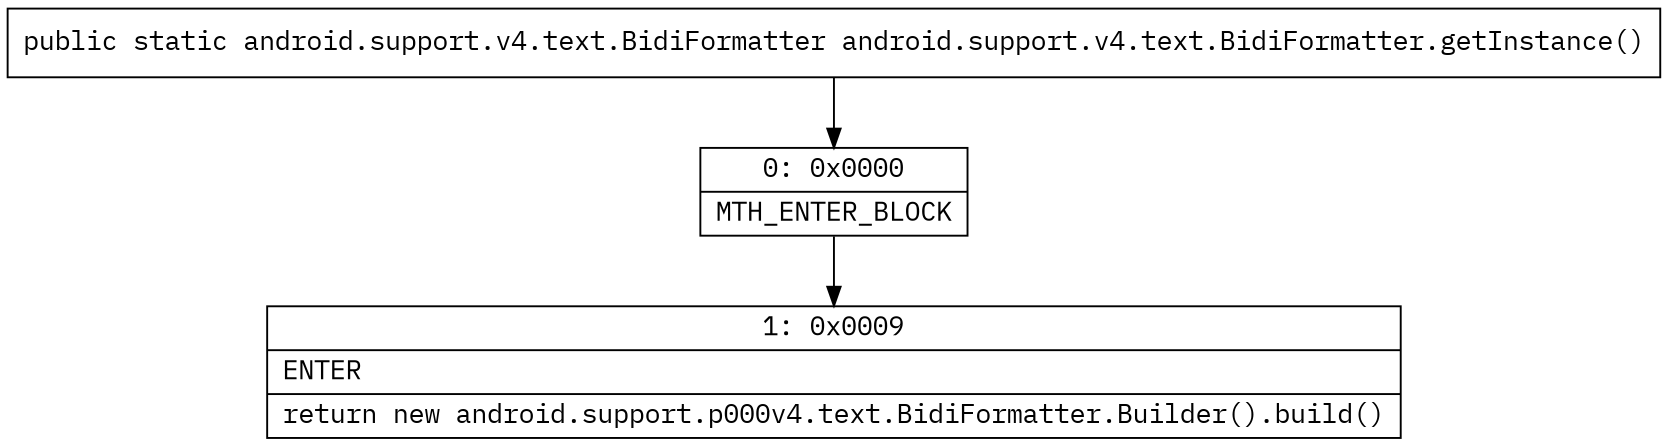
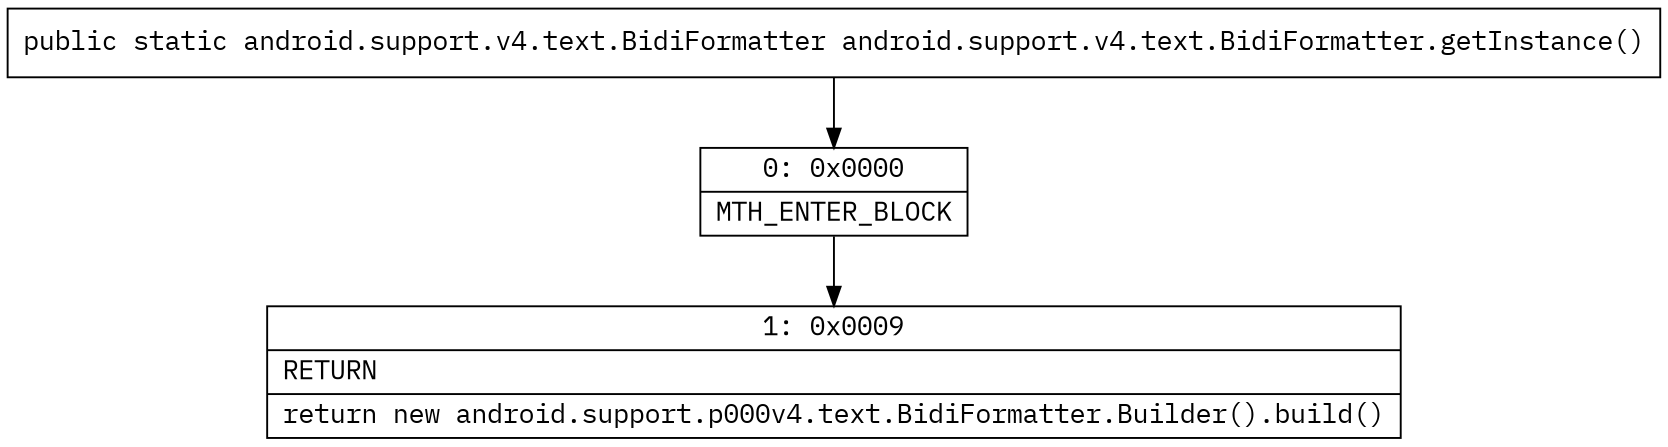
(323, 371) -> (330, 371)
